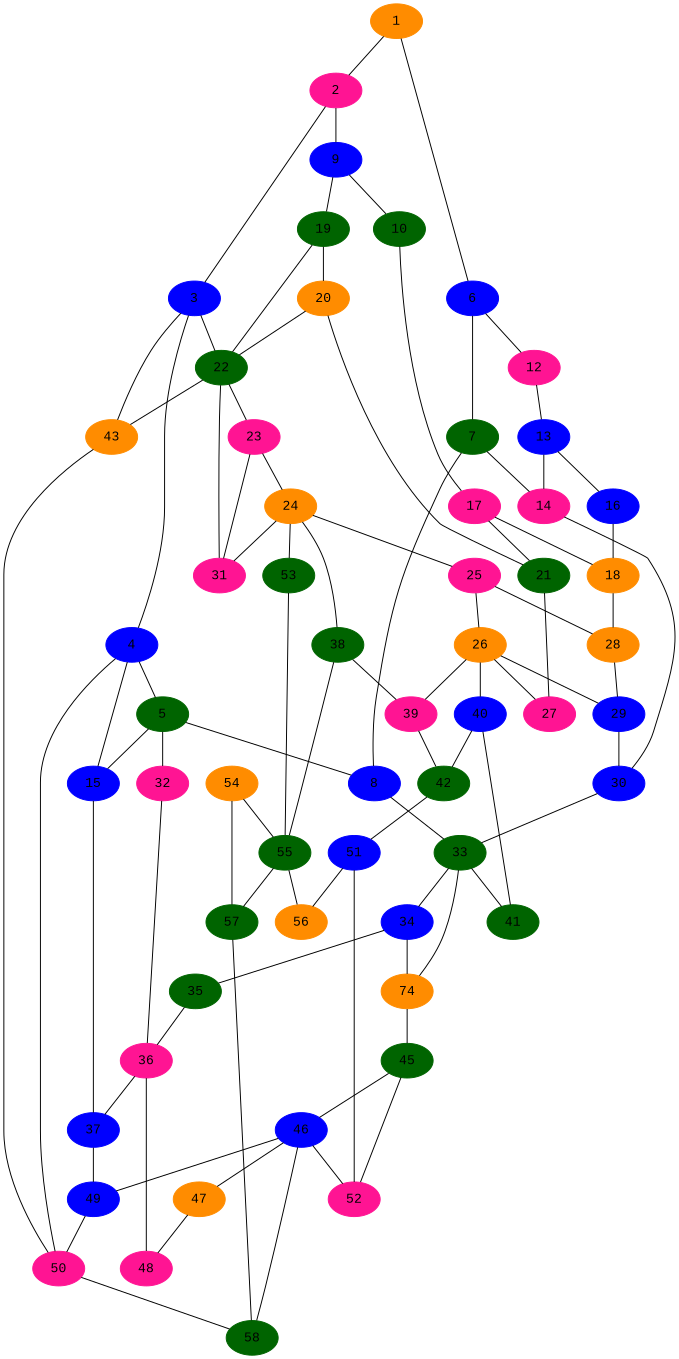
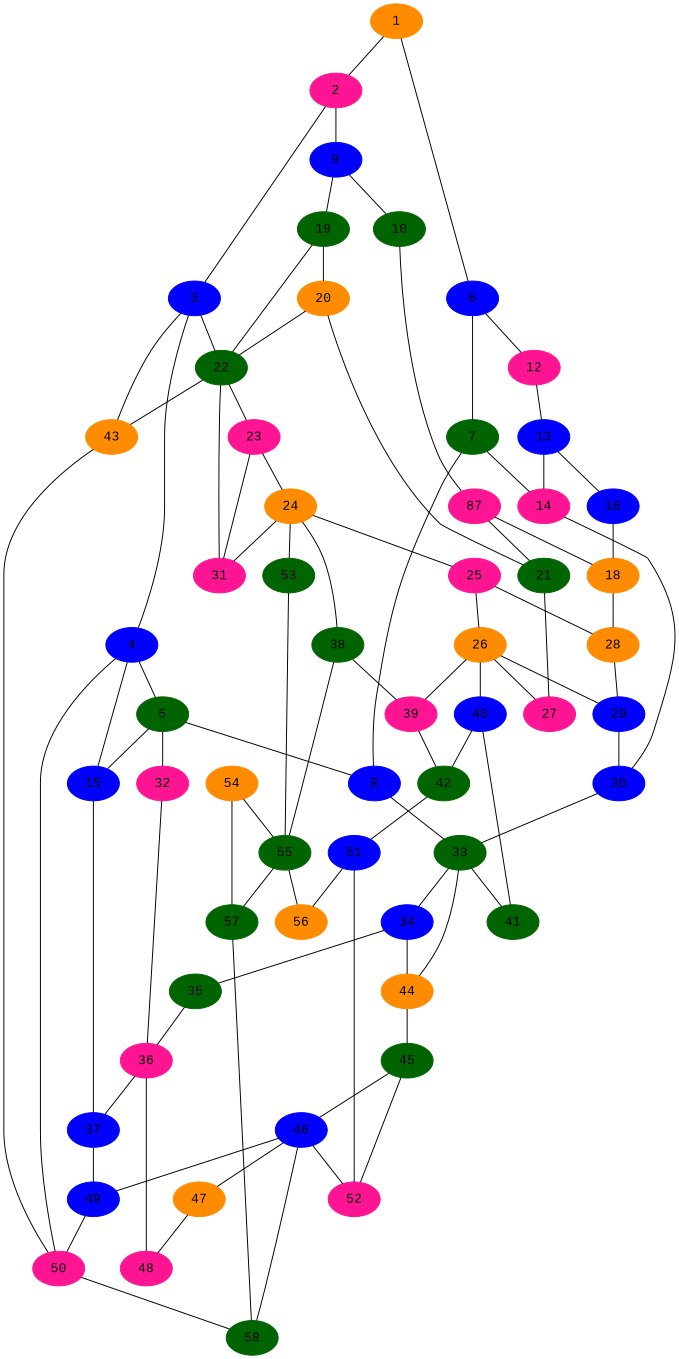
(475, 506) -> (475, 506)
(407, 991) -> (407, 991)
